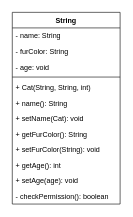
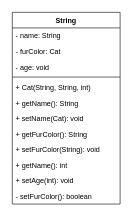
(47, 52) -> (42, 52)
(44, 103) -> (50, 103)
(42, 166) -> (44, 166)
(50, 181) -> (49, 181)
(66, 197) -> (59, 197)
